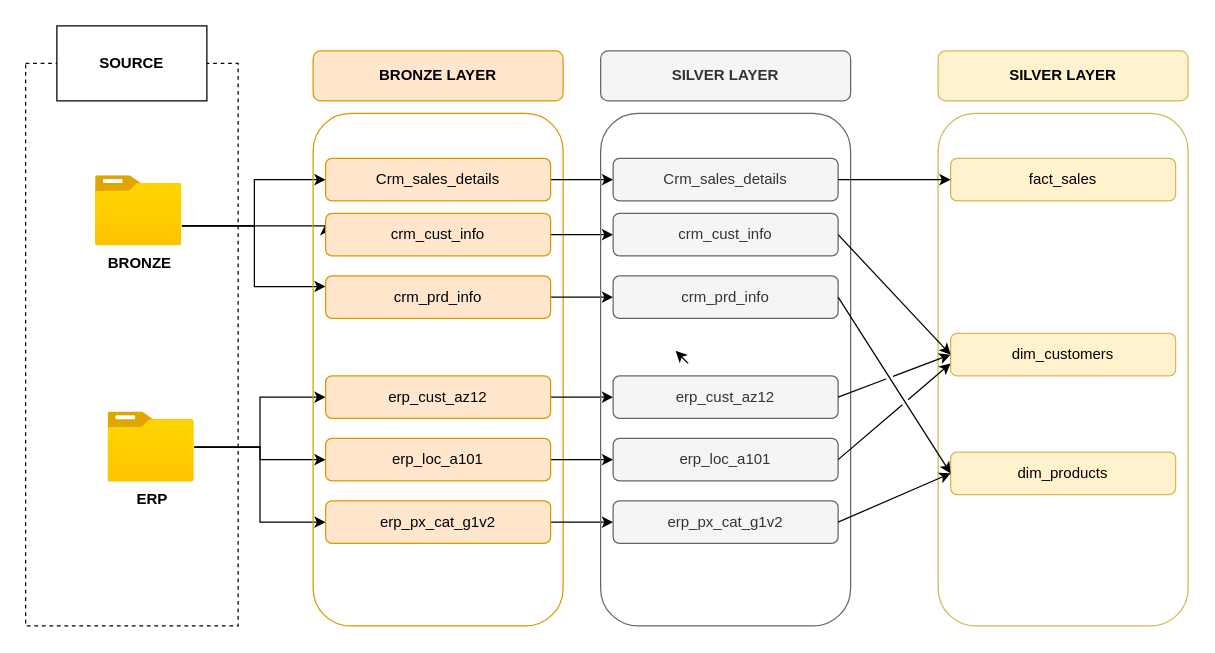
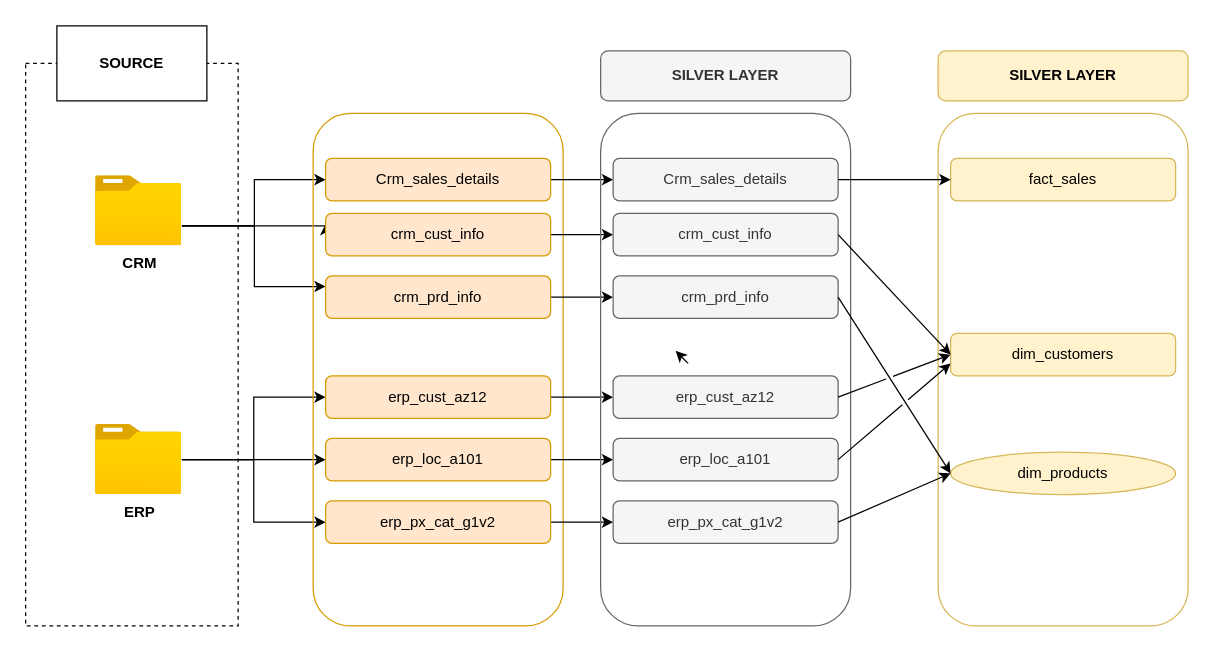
(438, 76) -> none
(140, 263) -> (140, 263)
(151, 447) -> (139, 459)
(1063, 473) -> (1063, 473)
